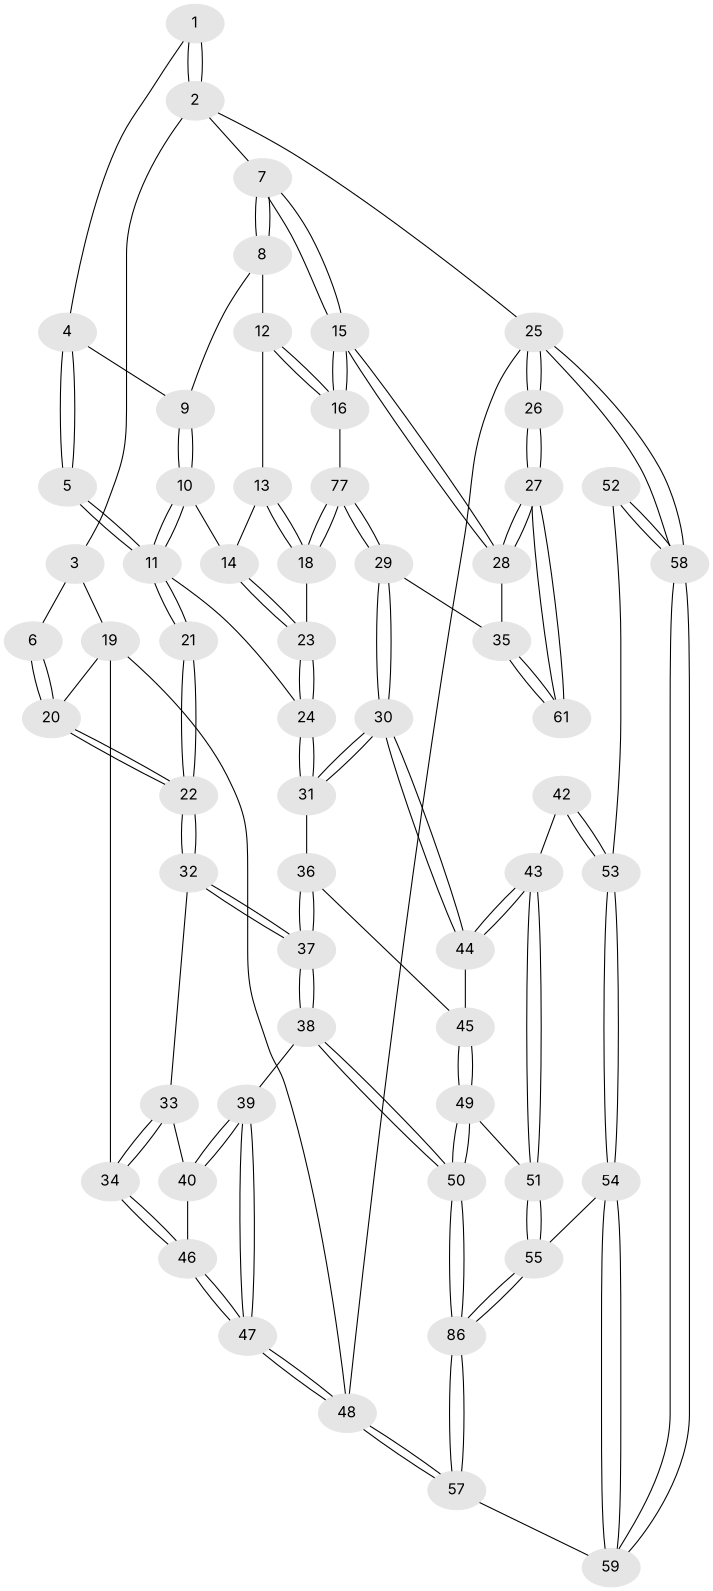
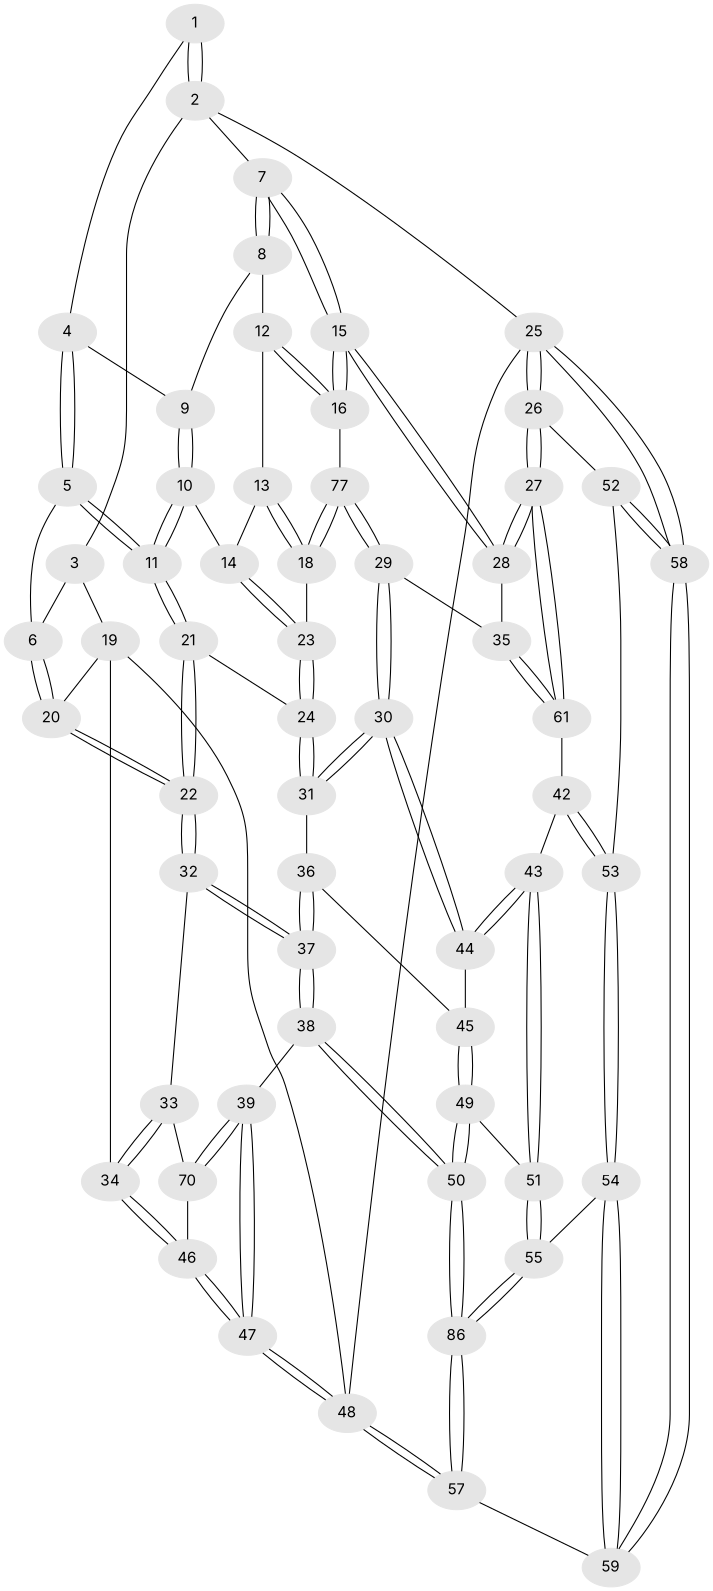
none -> (572, 448)
none -> (33, 561)
(239, 634) -> (248, 680)
none -> (562, 757)
(188, 1182) -> (188, 1182)
